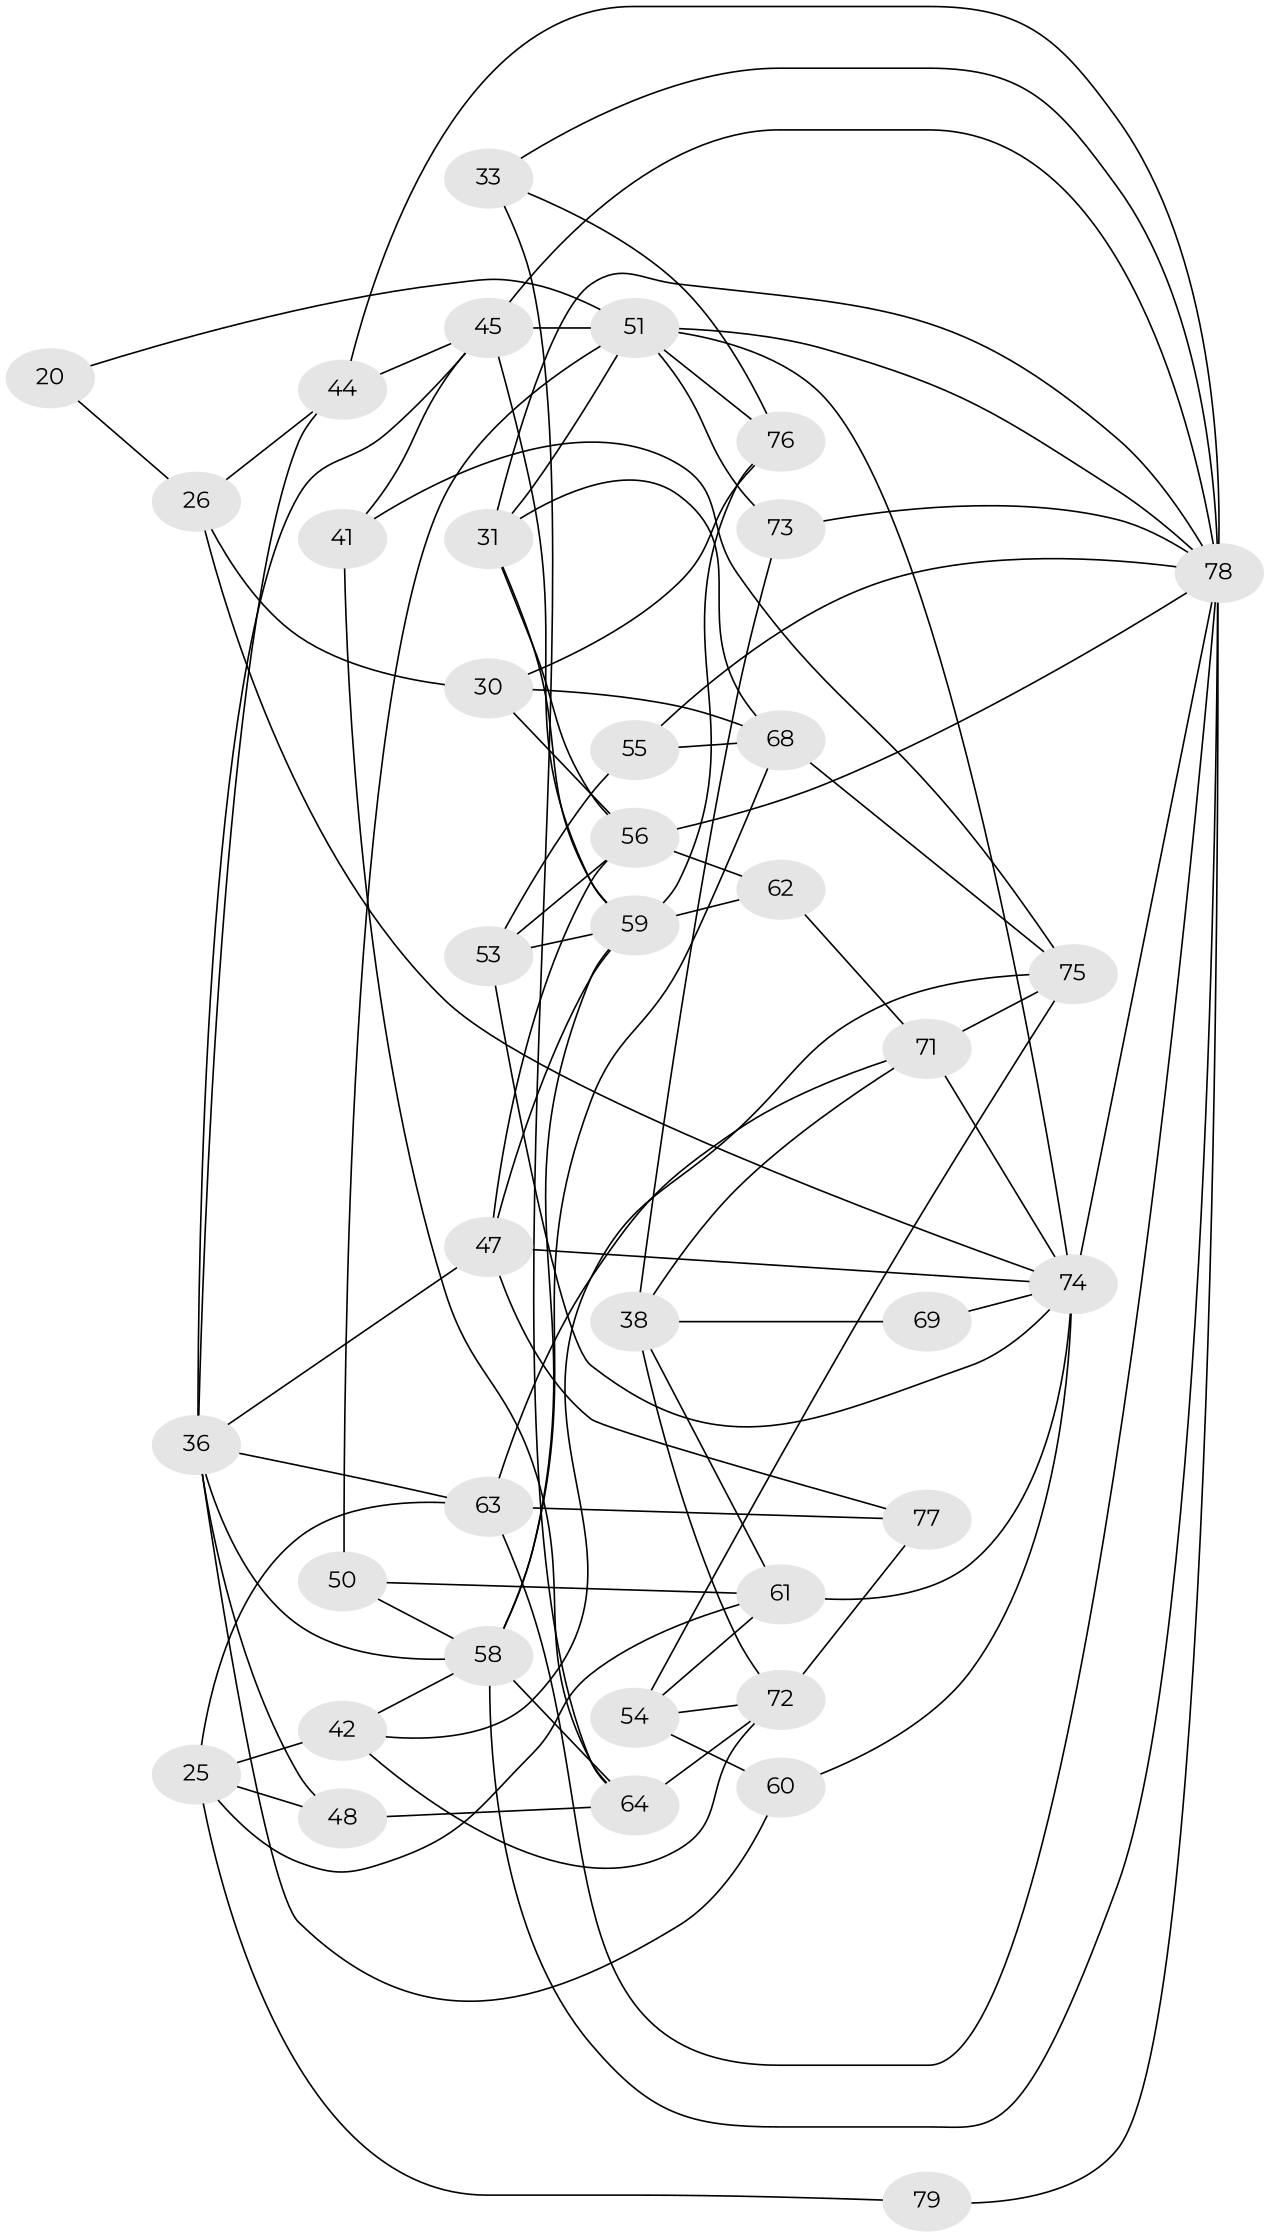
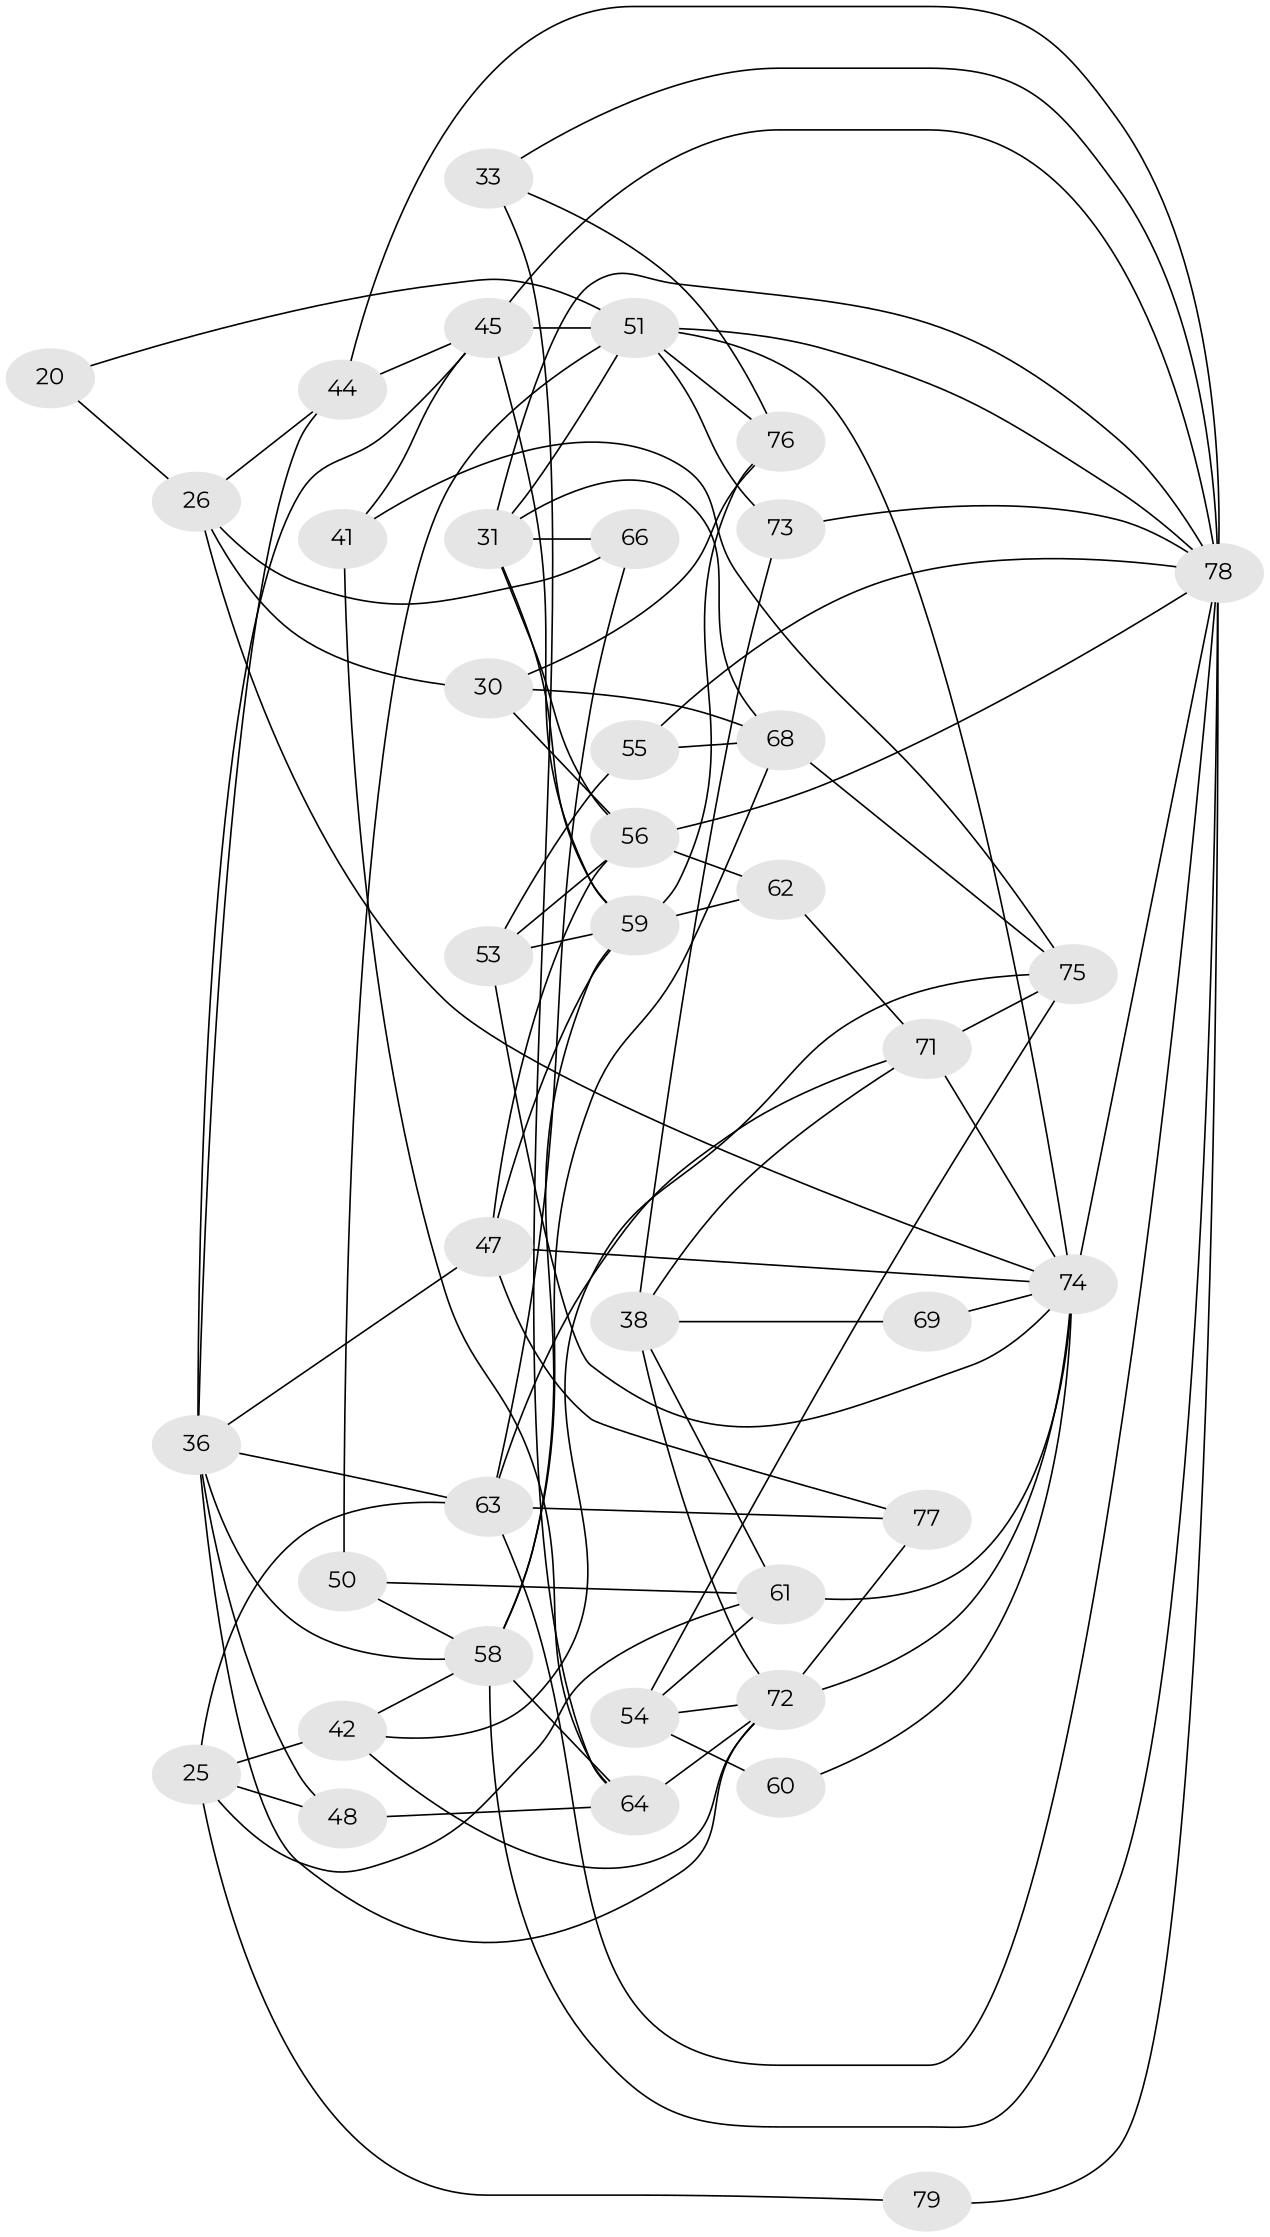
none -> (635, 539)
none -> (1008, 1546)
(337, 1954) -> (375, 1912)
